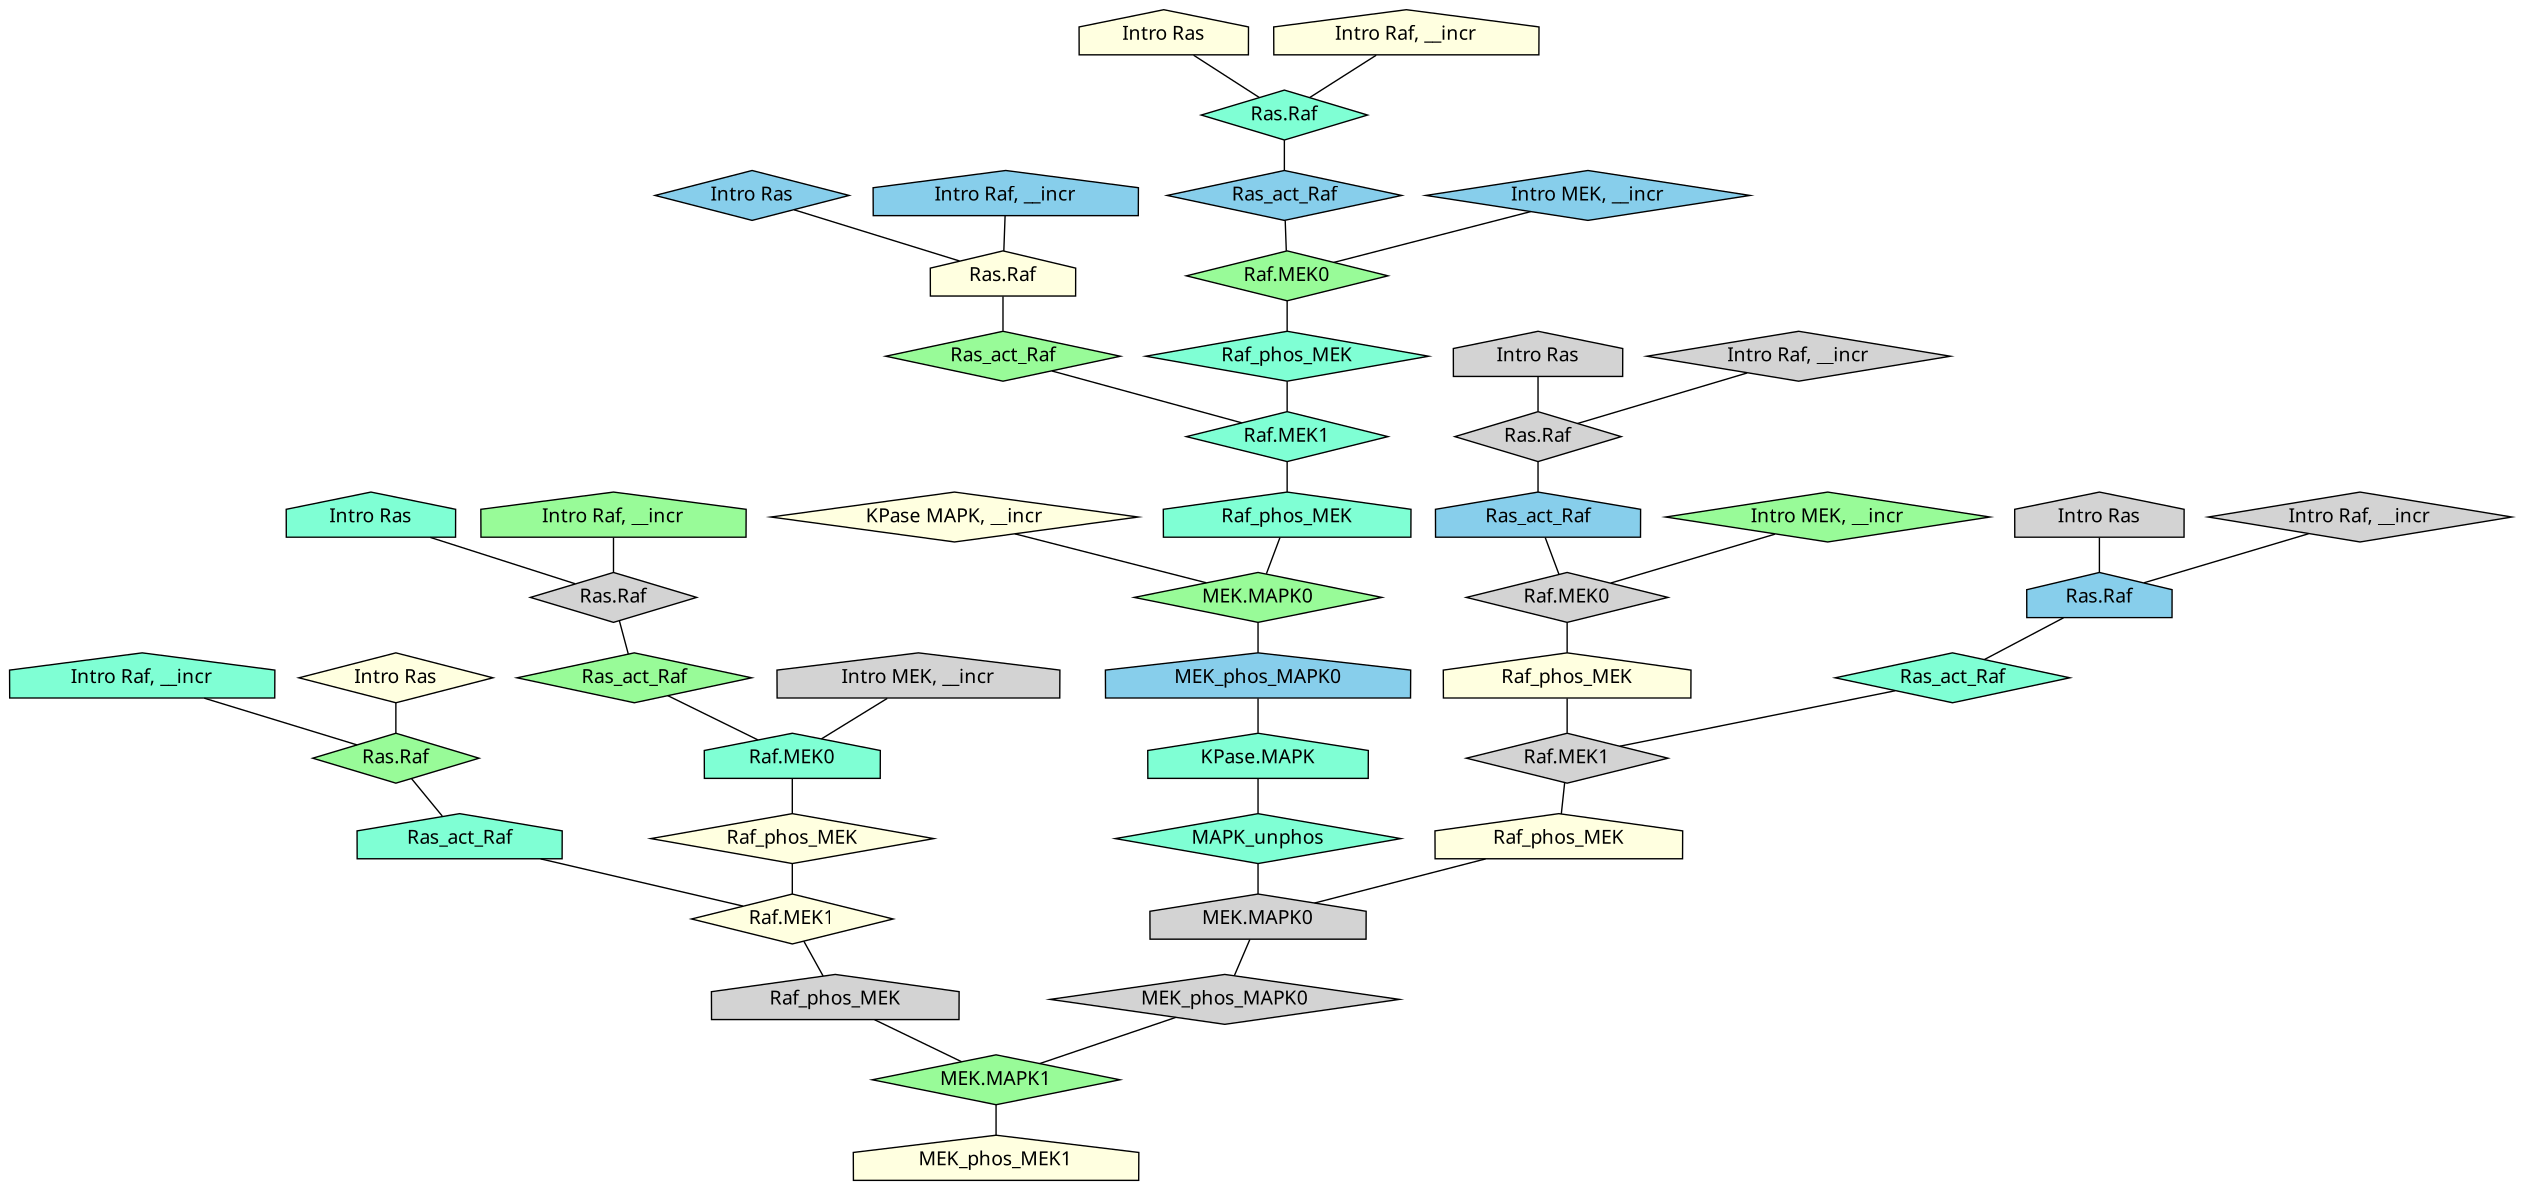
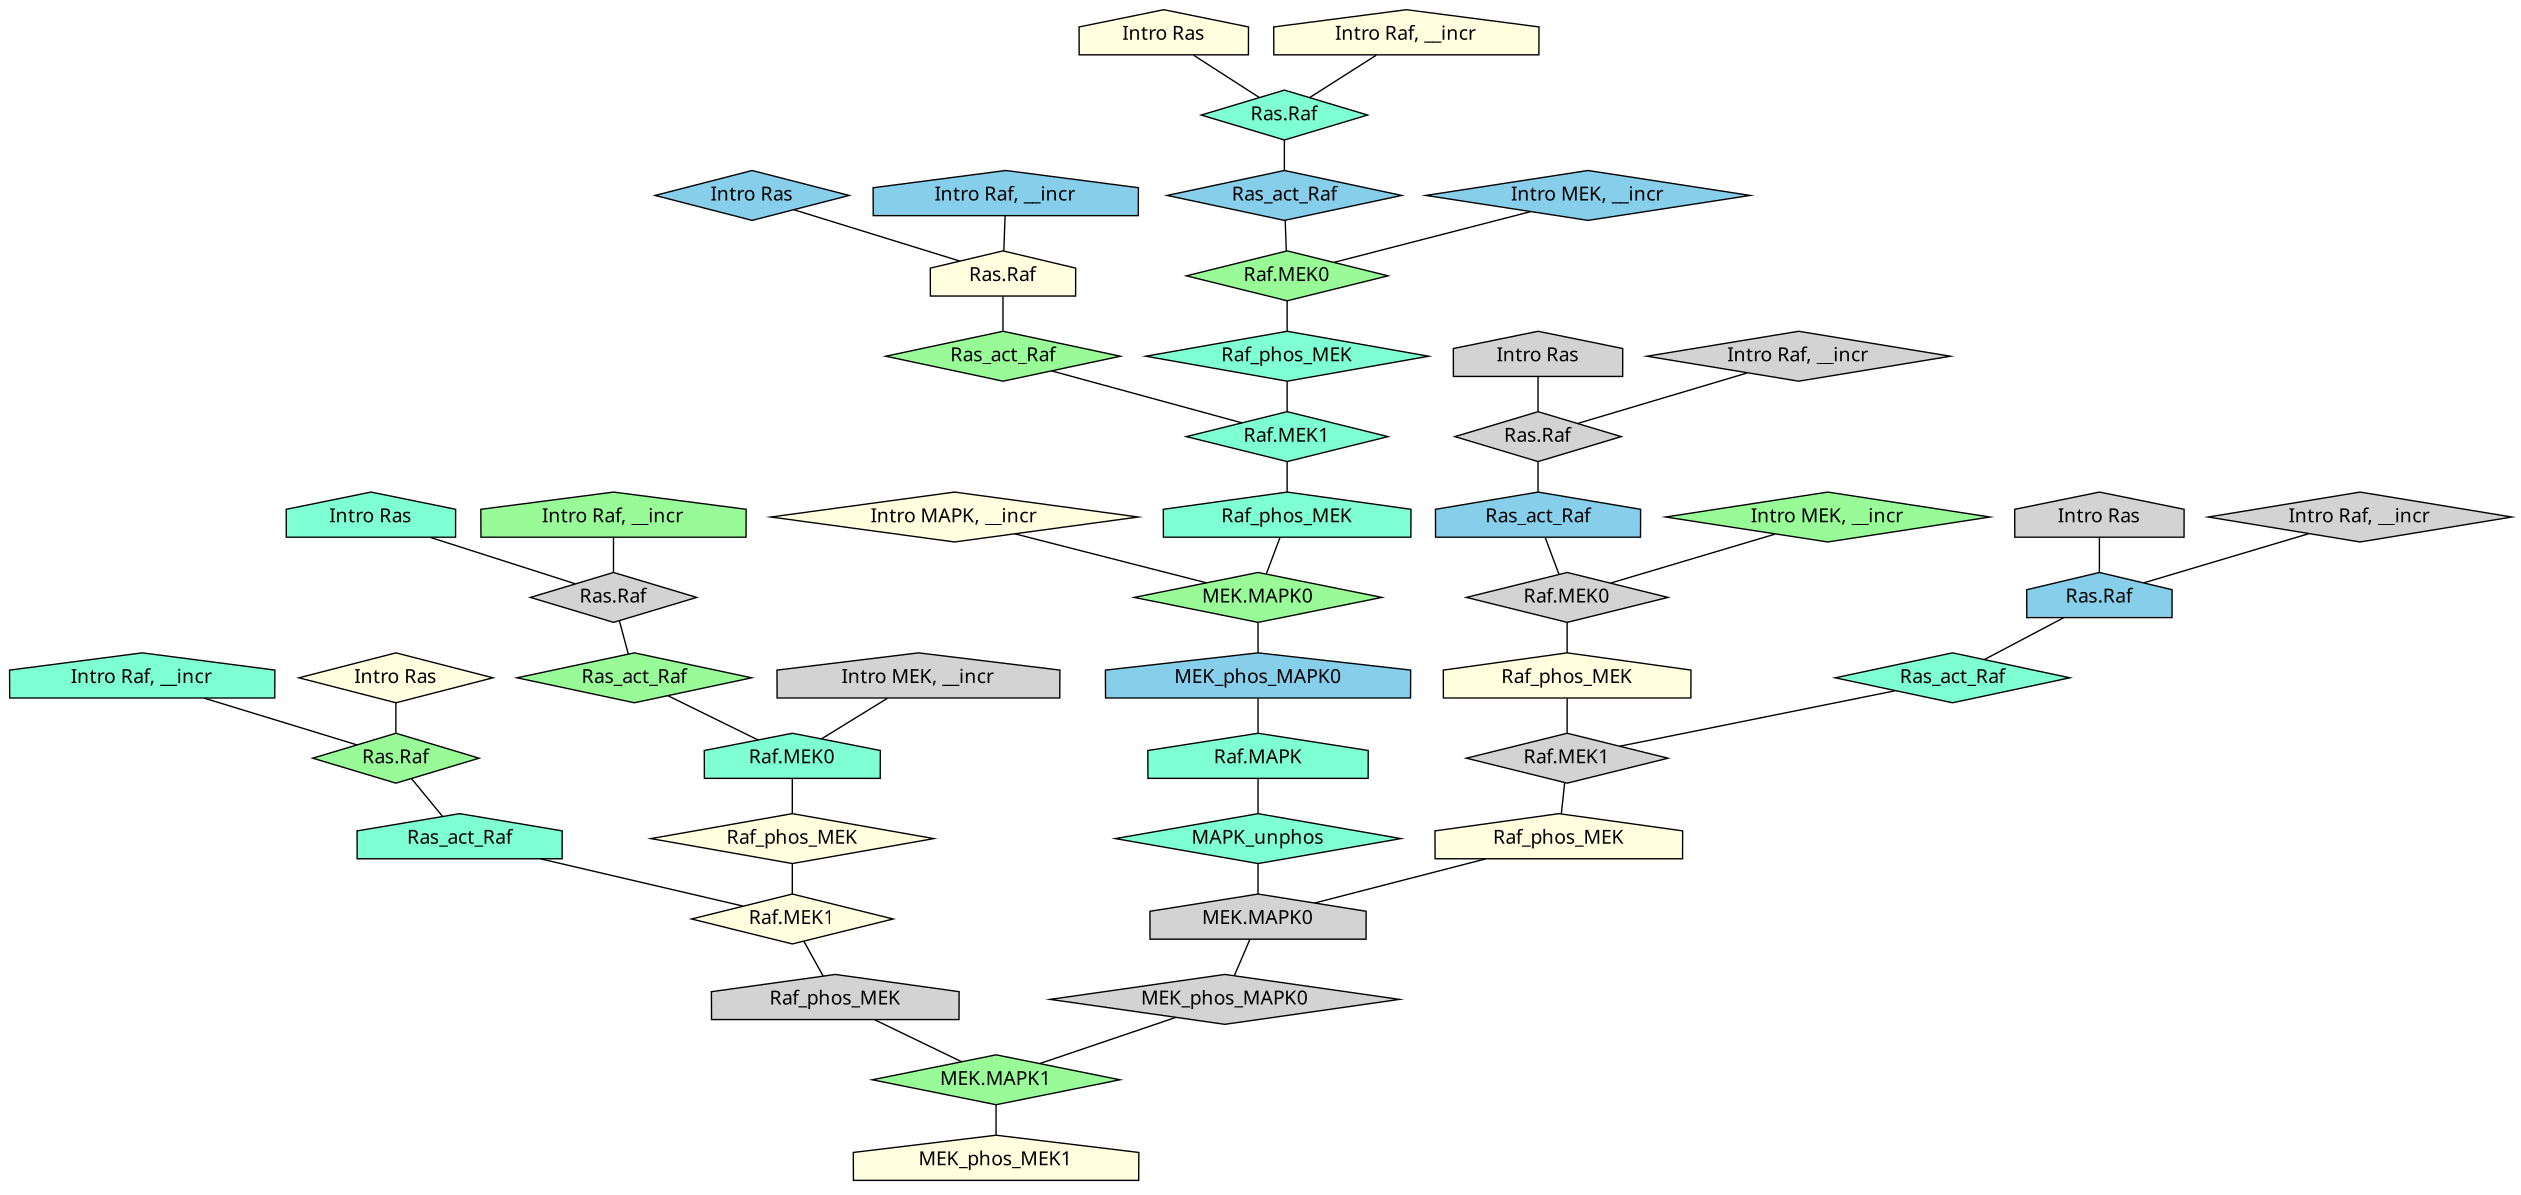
(954, 517) -> (954, 517)
(1258, 758) -> (1258, 758)
